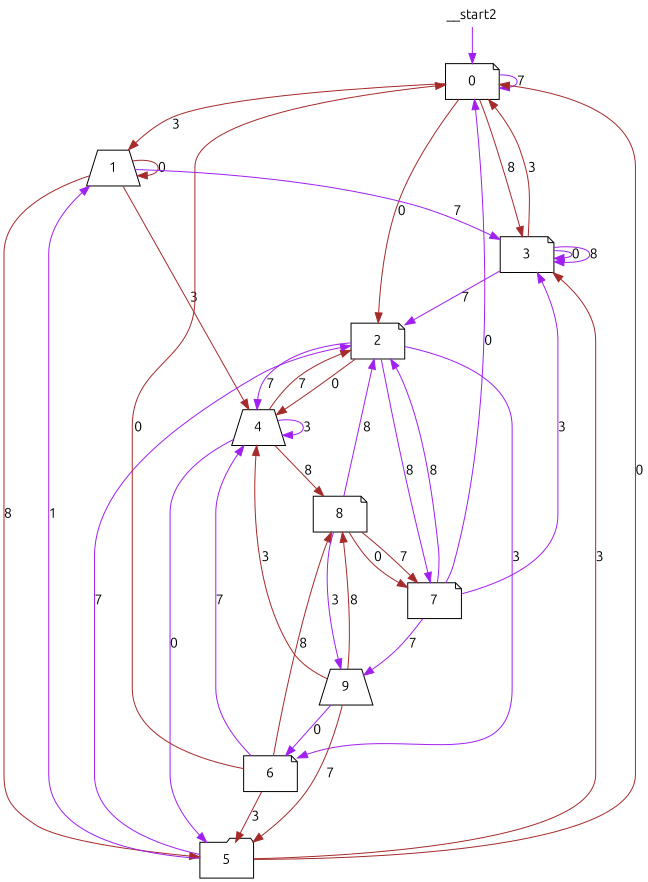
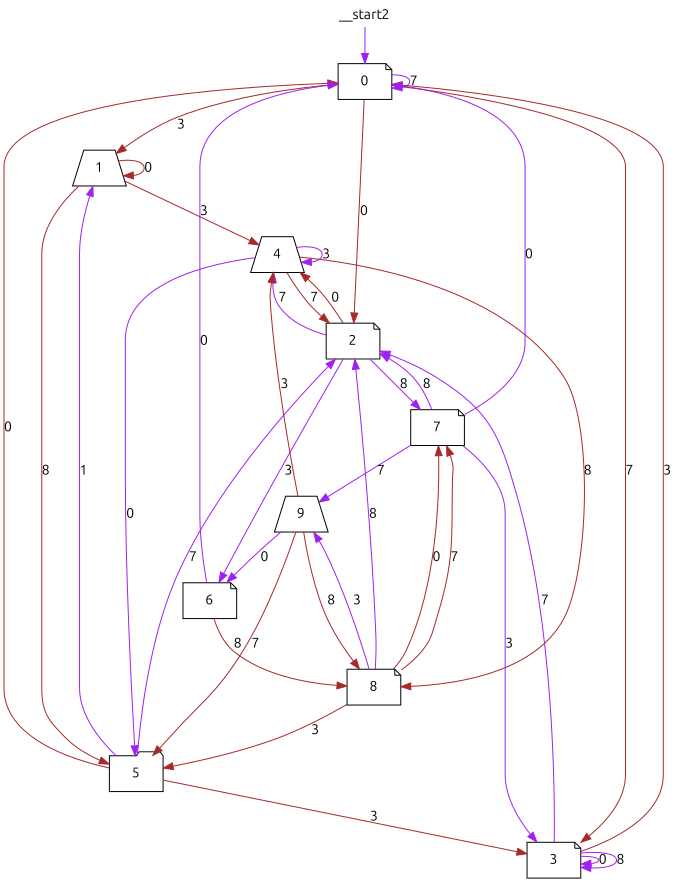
(512, 168) -> (630, 471)
(316, 185) -> none
(159, 368) -> (200, 292)
(216, 608) -> none
(251, 813) -> (263, 743)
